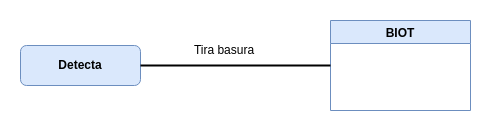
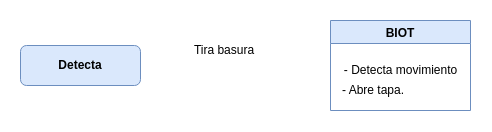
(235, 66) -> none
none -> (401, 71)
none -> (401, 91)
